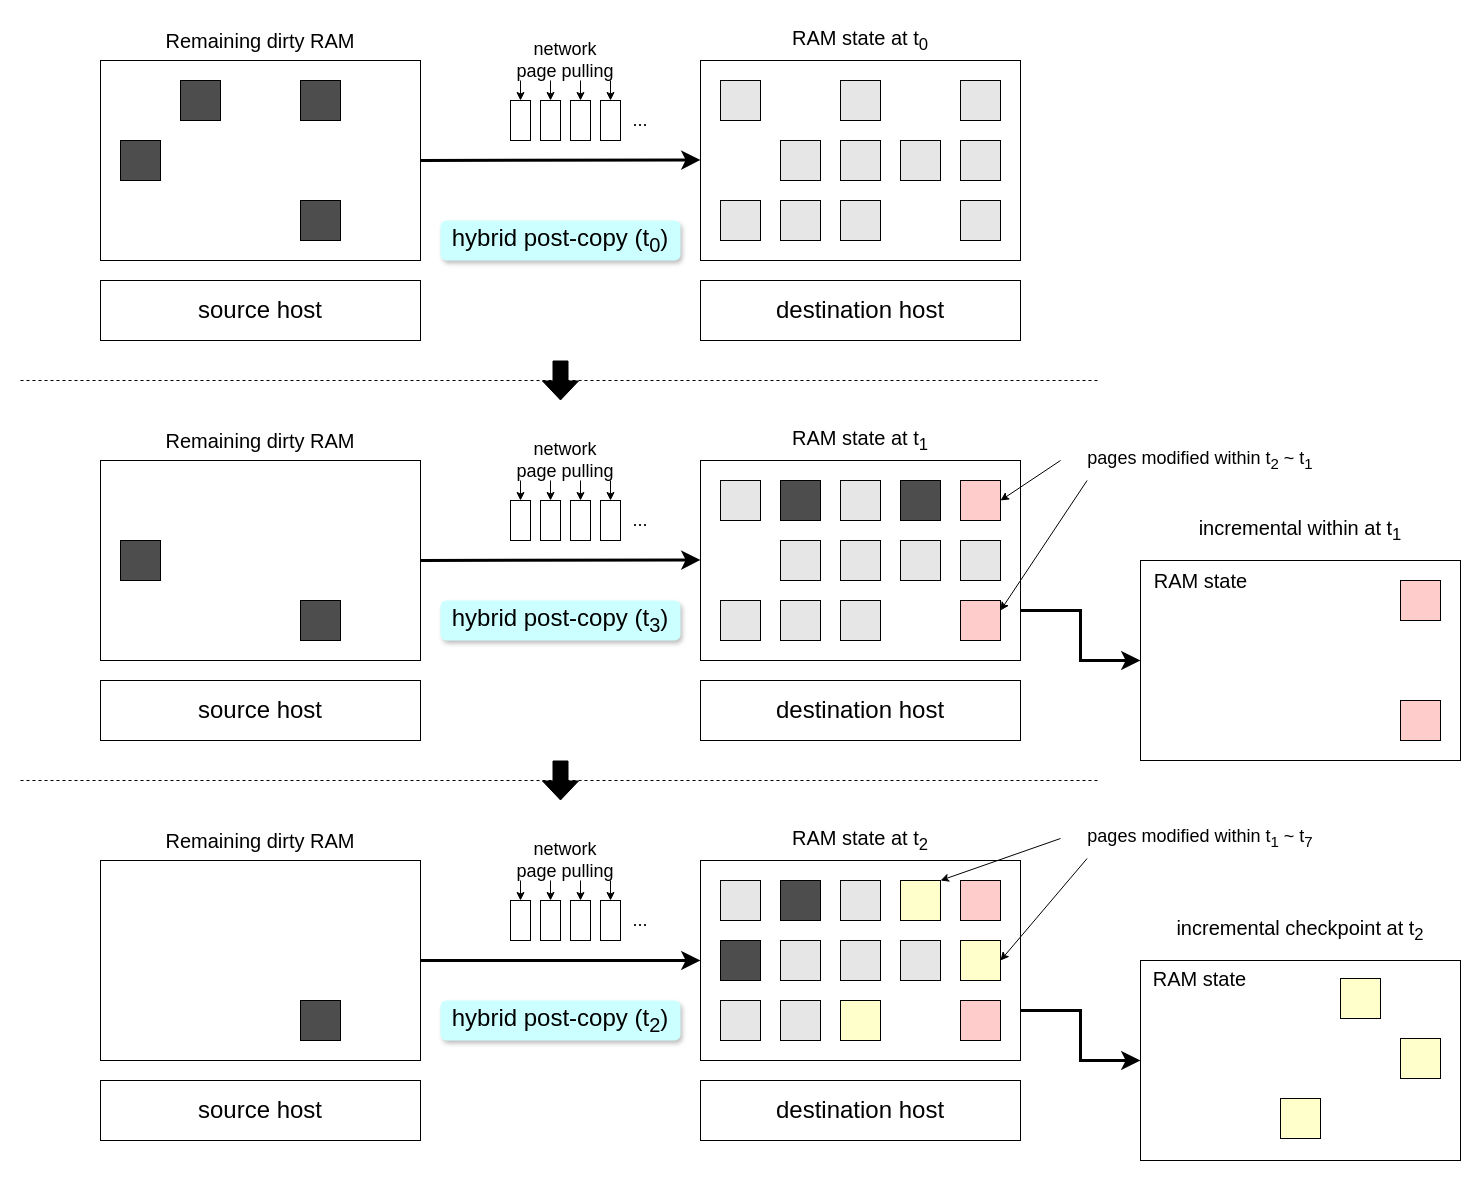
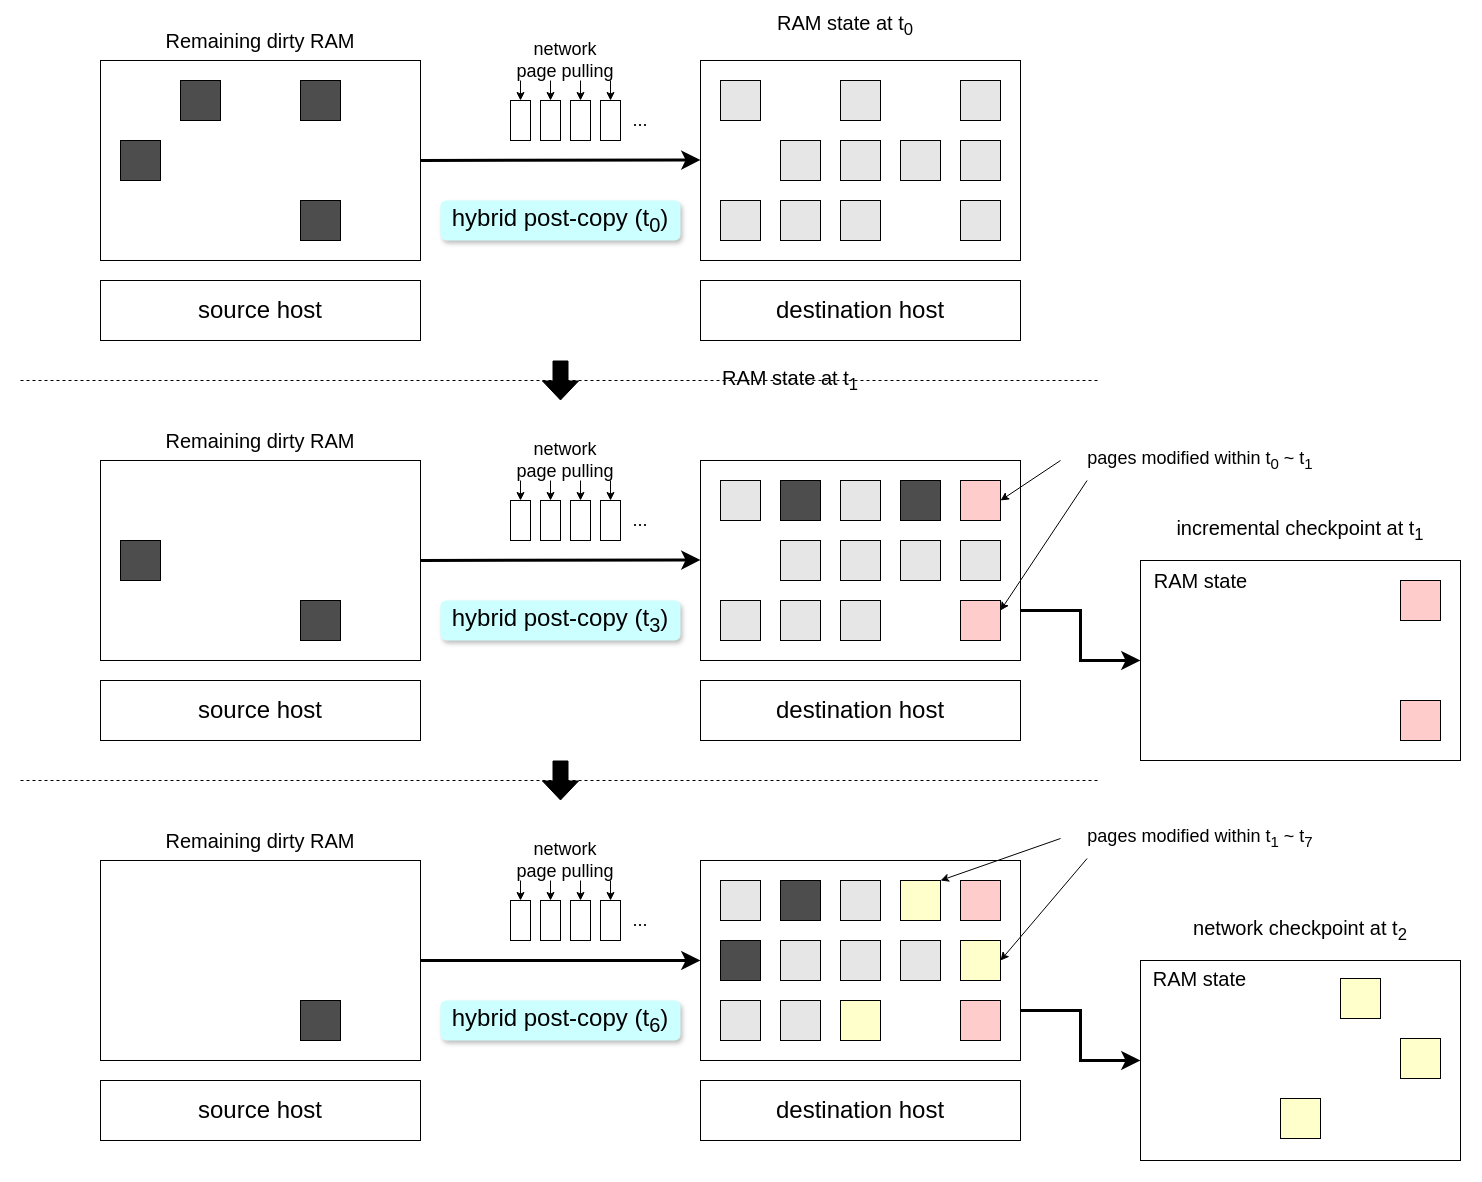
(861, 41) -> (846, 26)
(561, 241) -> (561, 221)
(861, 441) -> (791, 381)
(1201, 461) -> (1201, 461)
(1301, 531) -> (1301, 531)
(861, 841) -> none
(1301, 931) -> (1301, 931)
(561, 1021) -> (561, 1021)
